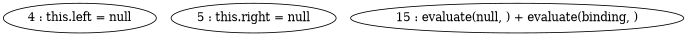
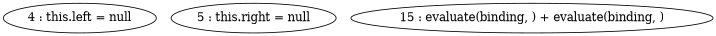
(517, 18) -> (532, 18)
